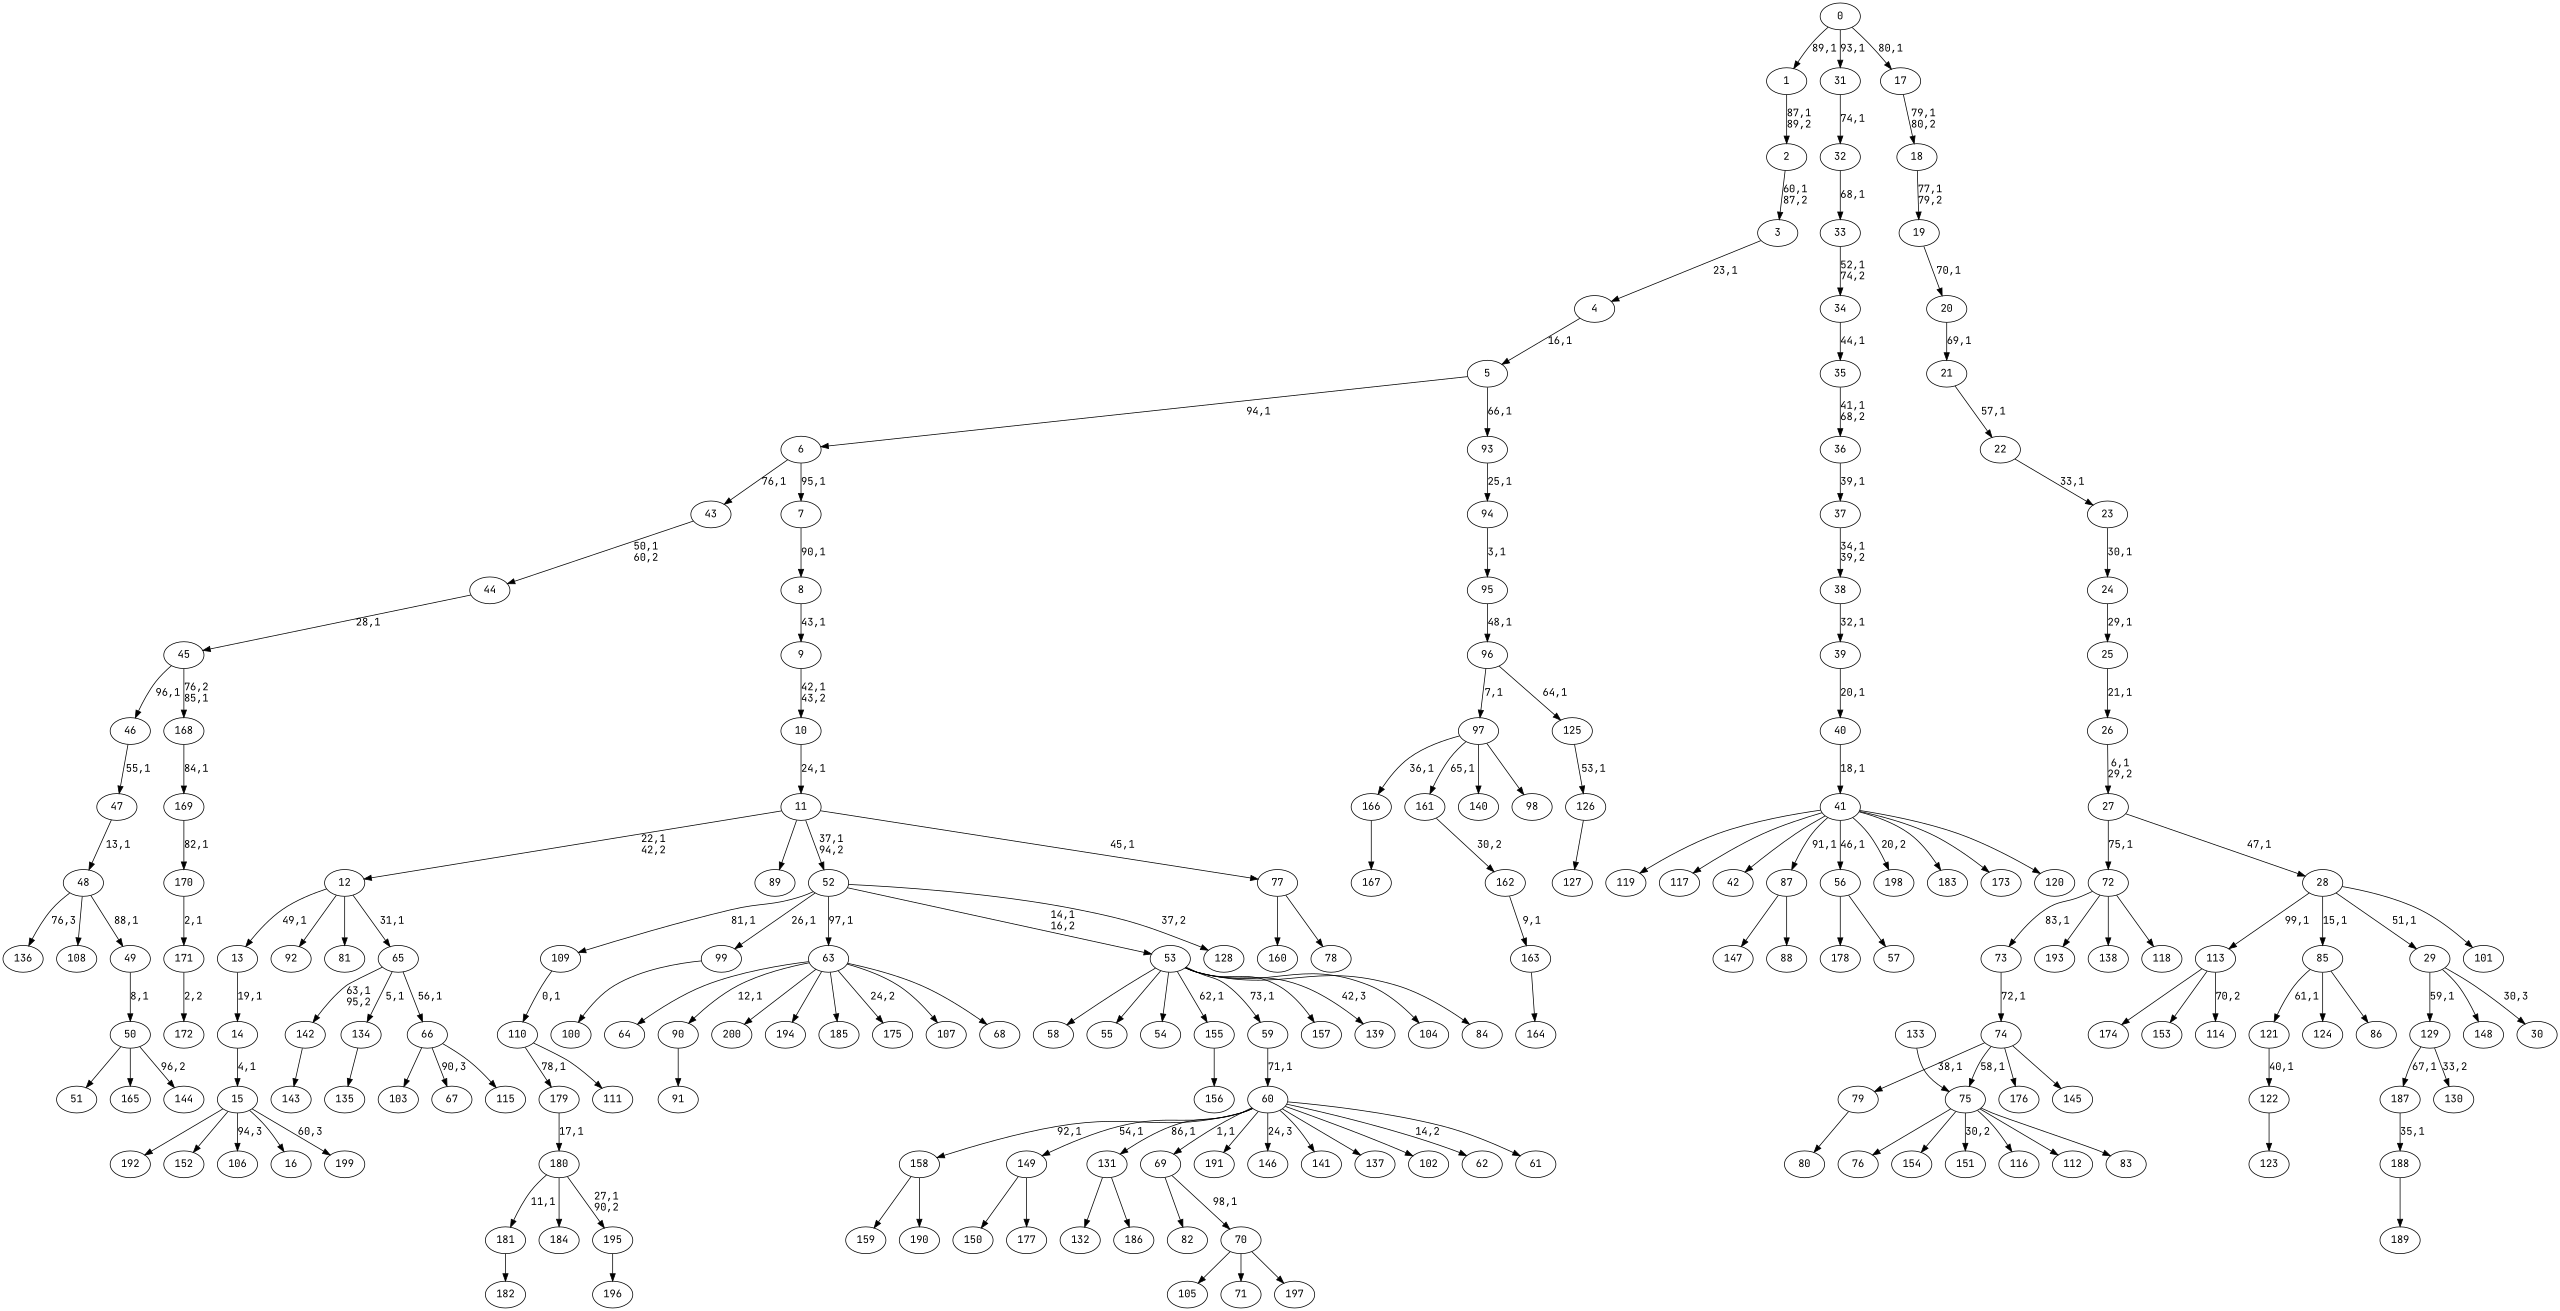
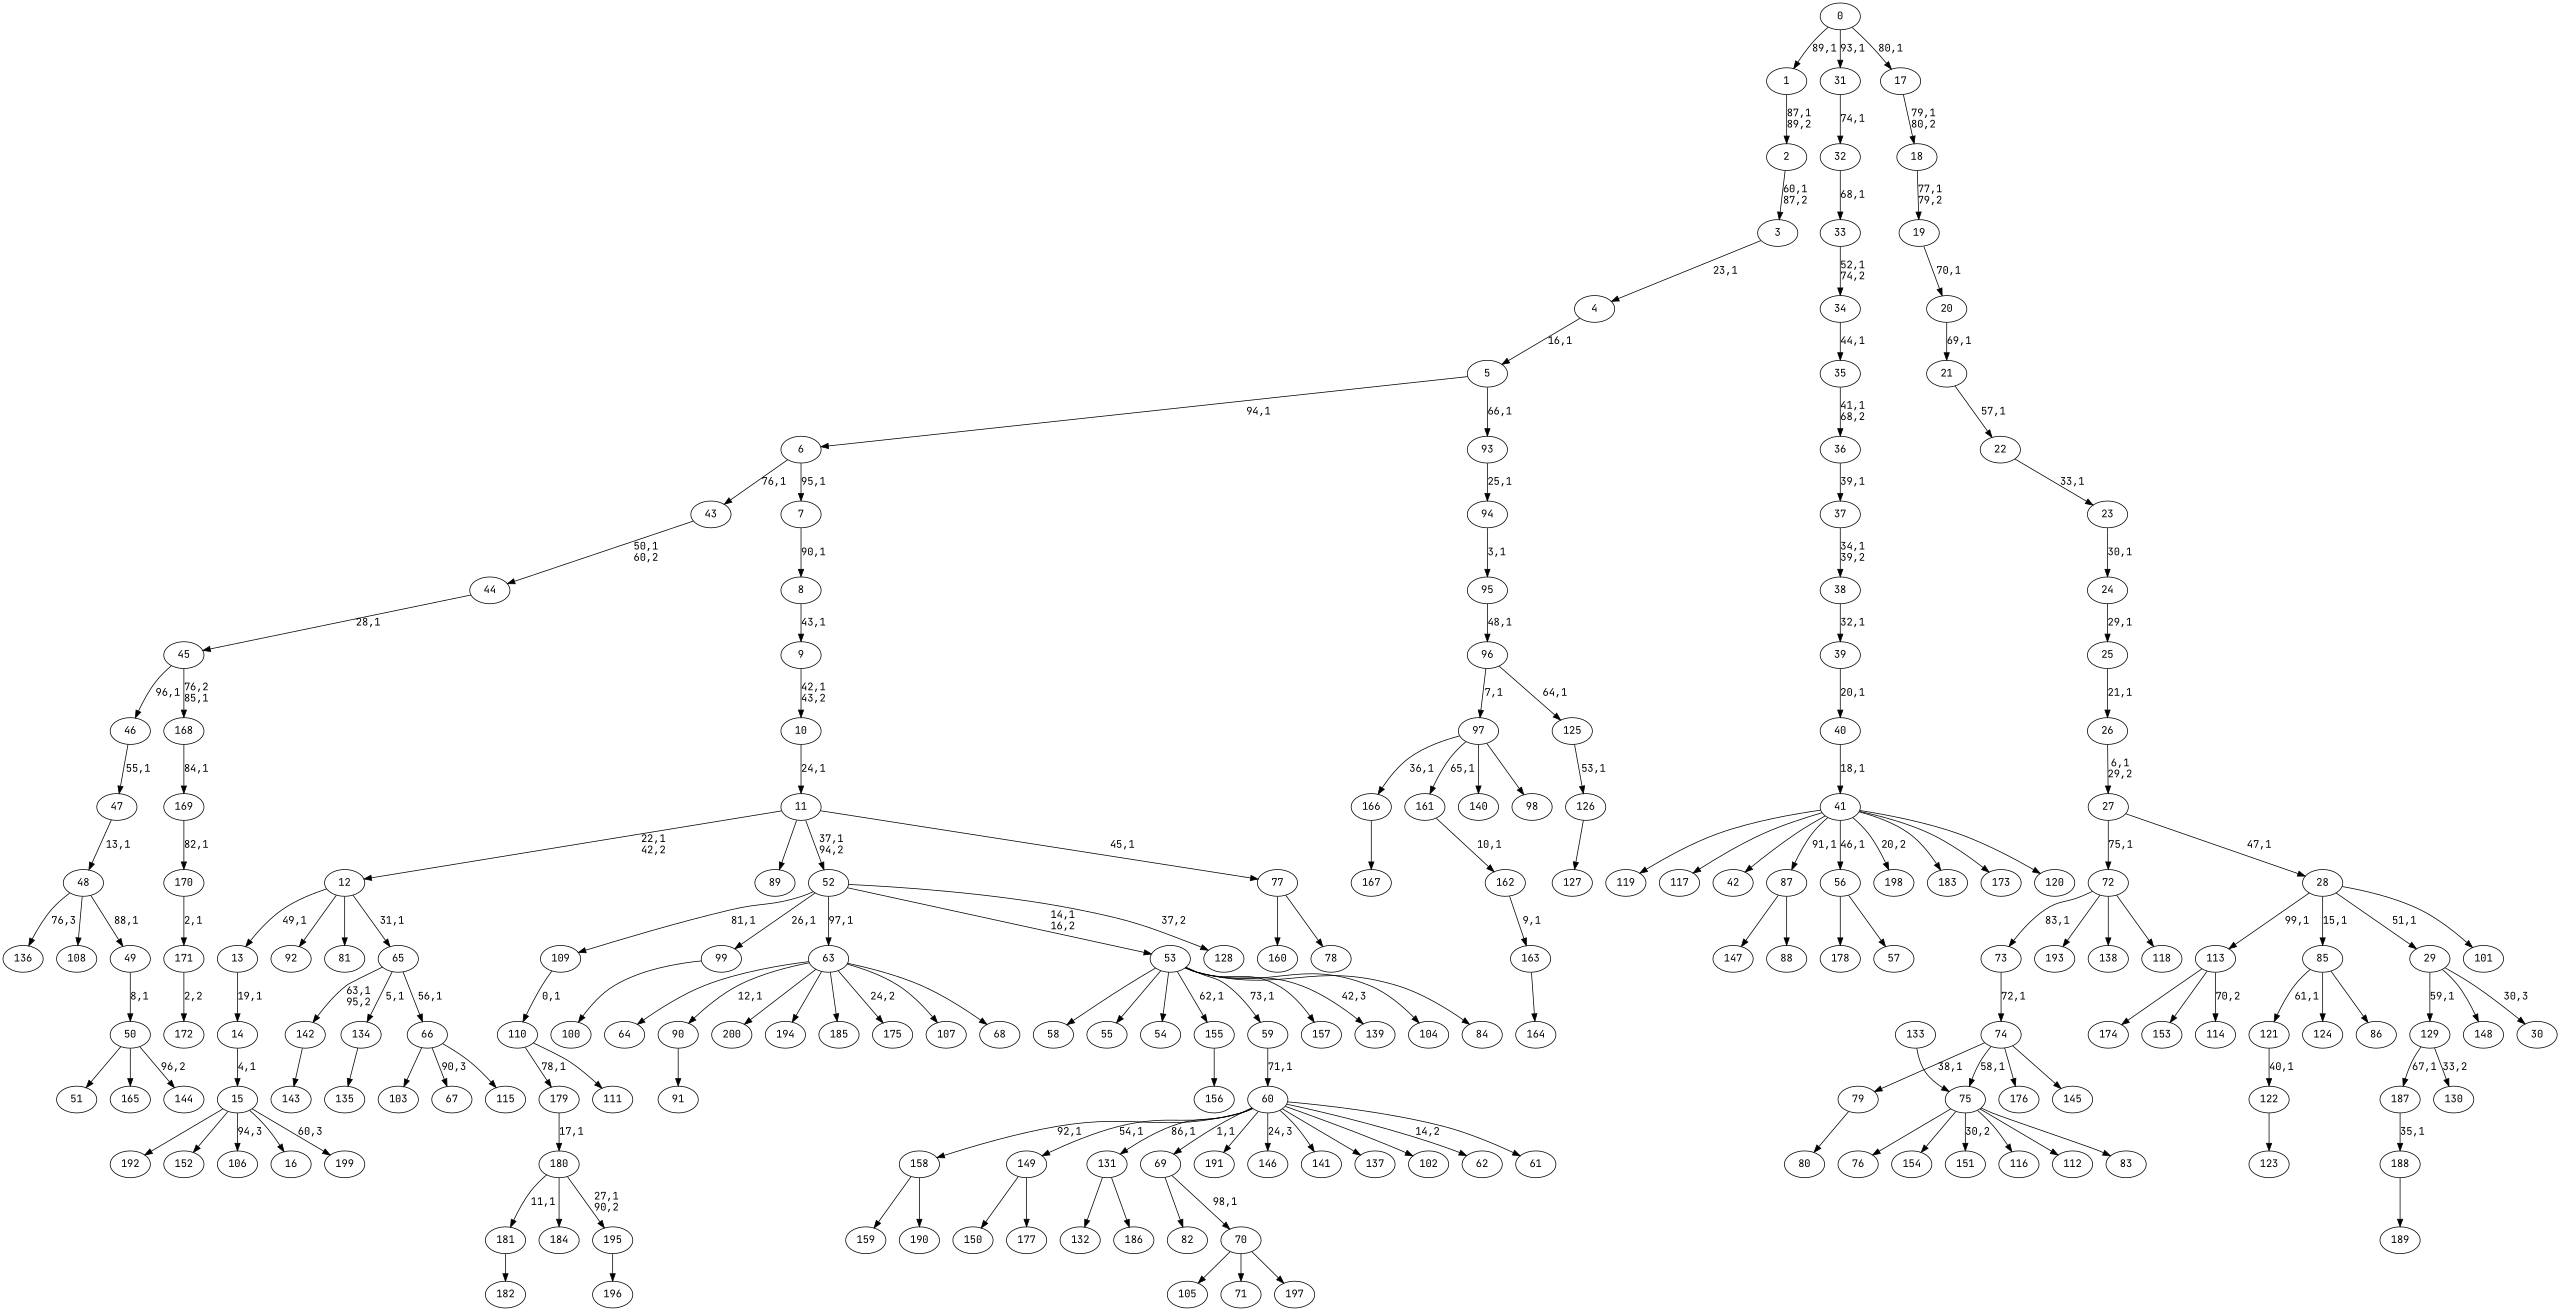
(1490, 845) -> (1490, 845)
